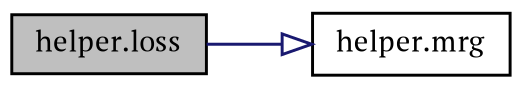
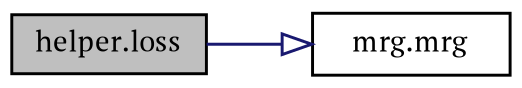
(411, 44) -> (411, 44)
